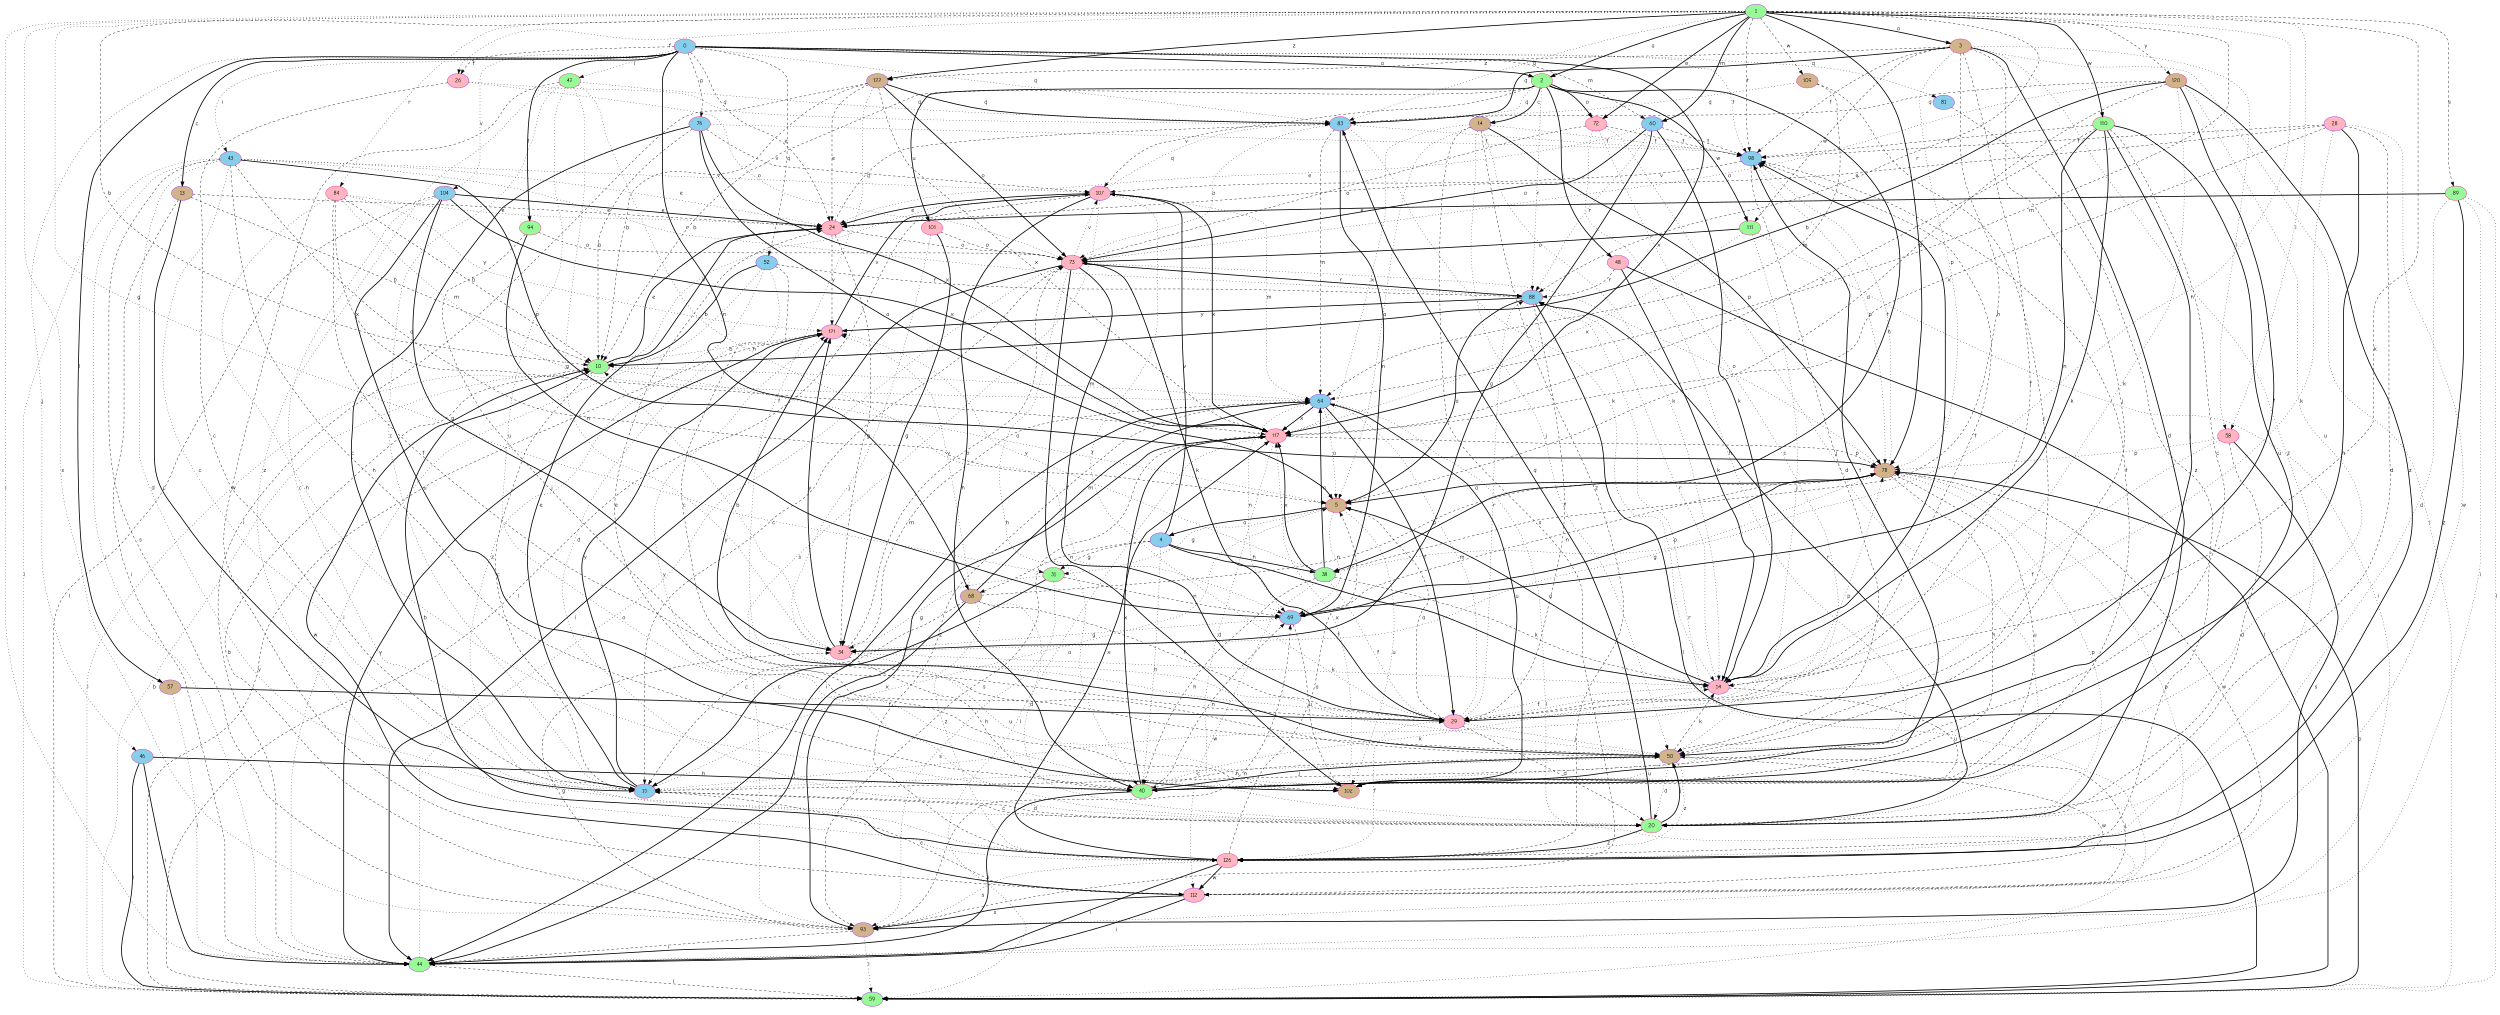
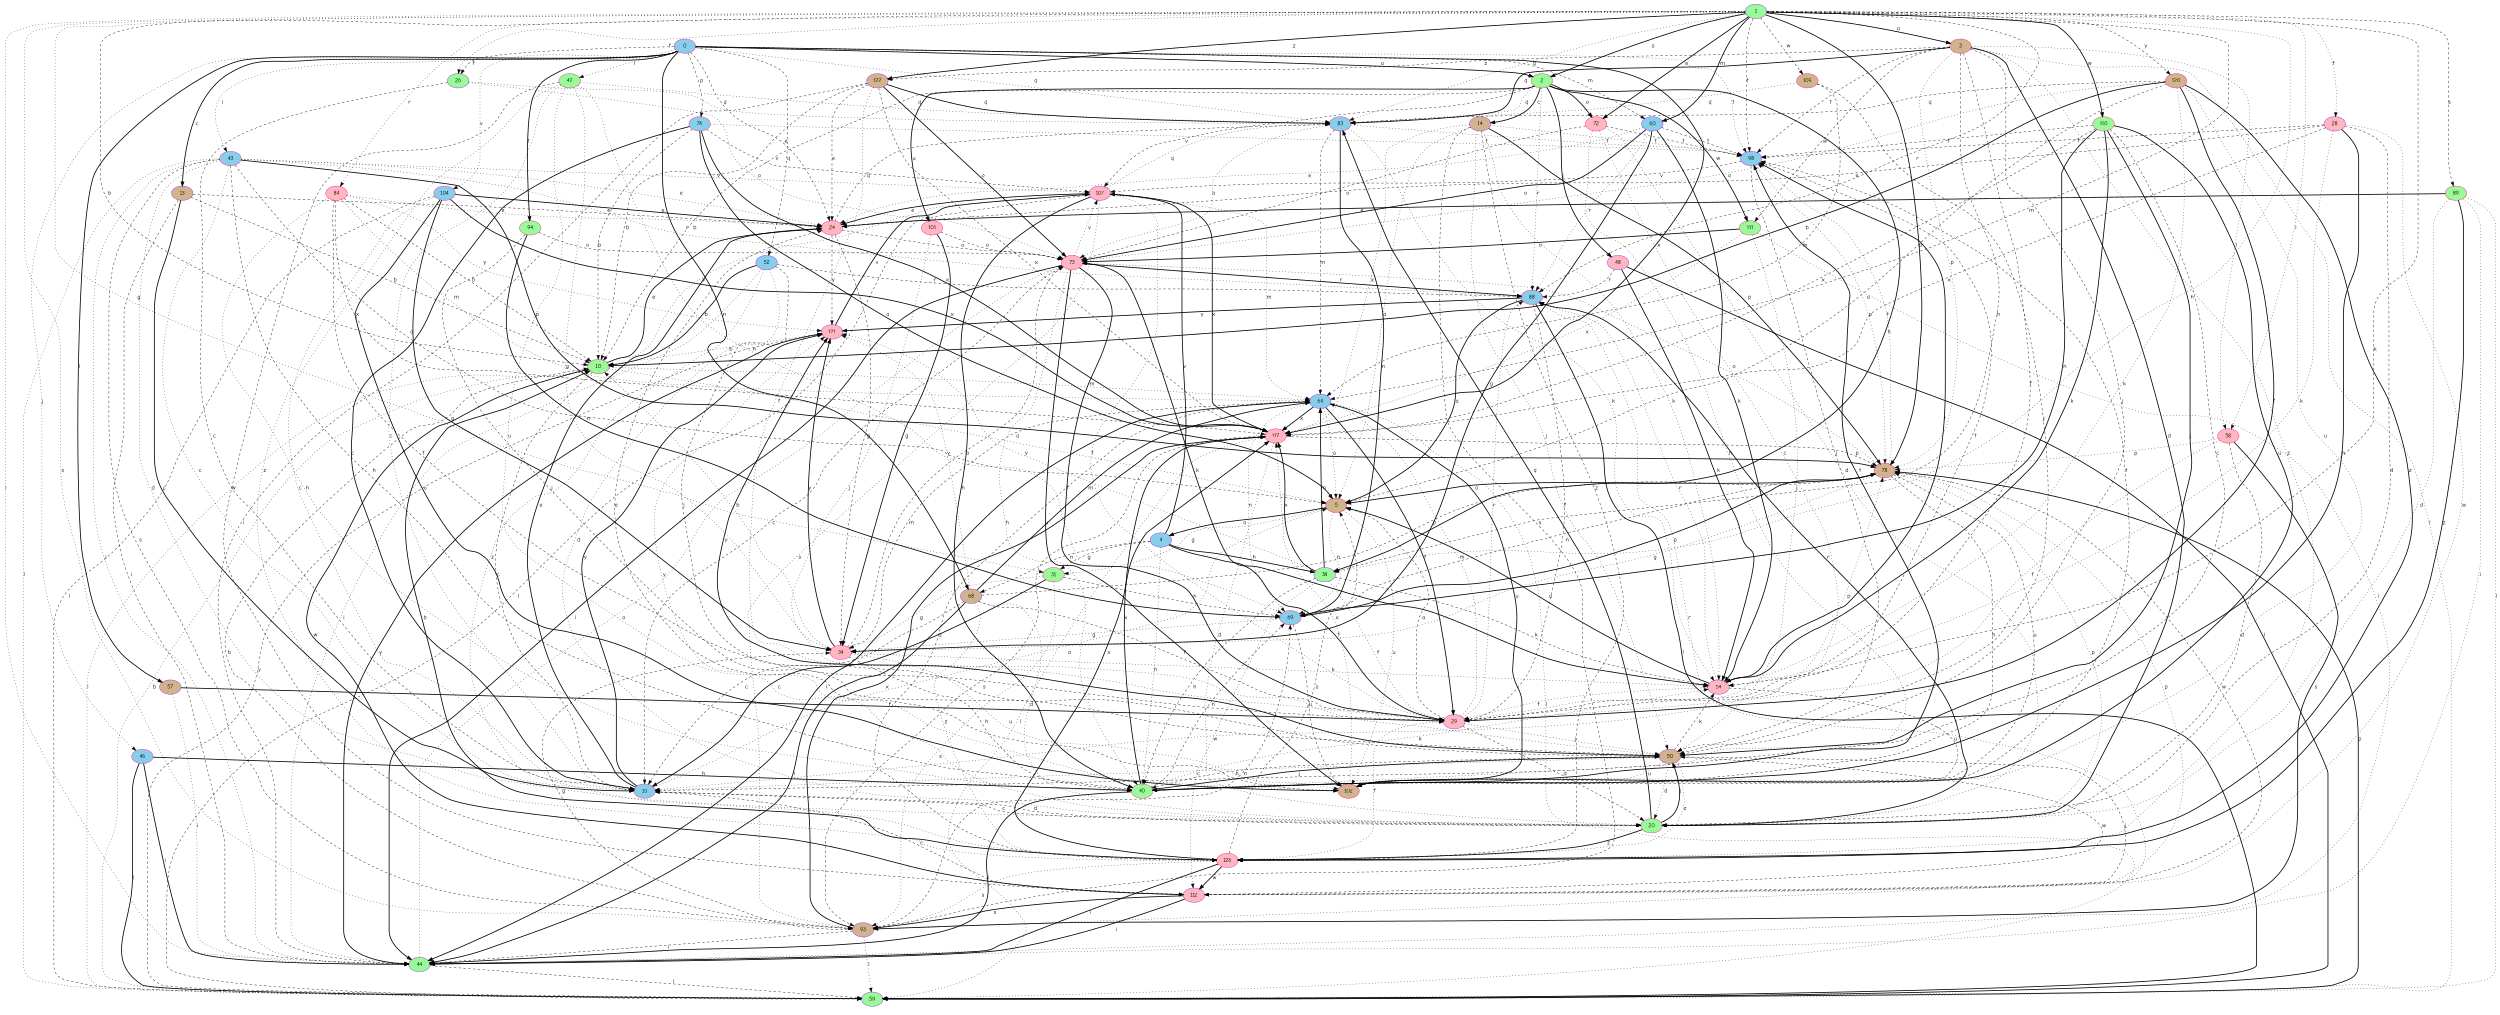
none -> (2086, 16)
(458, 81) -> (458, 81)
(1944, 102) -> none
(684, 505) -> (684, 505)
